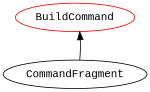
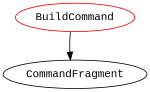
(80, 50) -> (70, 42)
